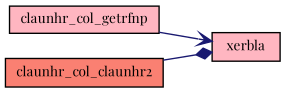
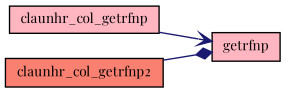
(246, 47) -> (246, 47)
(84, 73) -> (84, 73)
